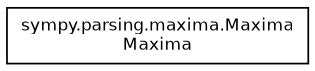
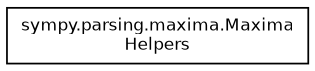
(158, 36) -> (158, 36)
